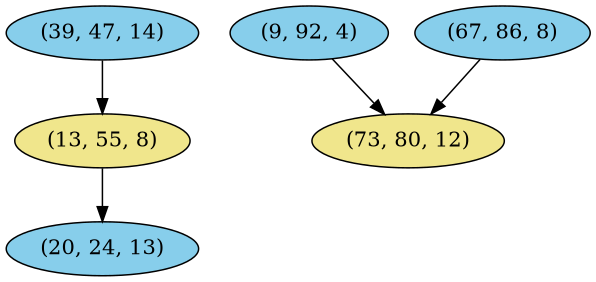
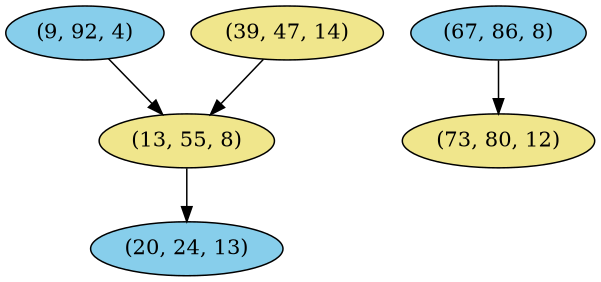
(102, 33) -> (287, 33)
(353, 81) -> (130, 81)
